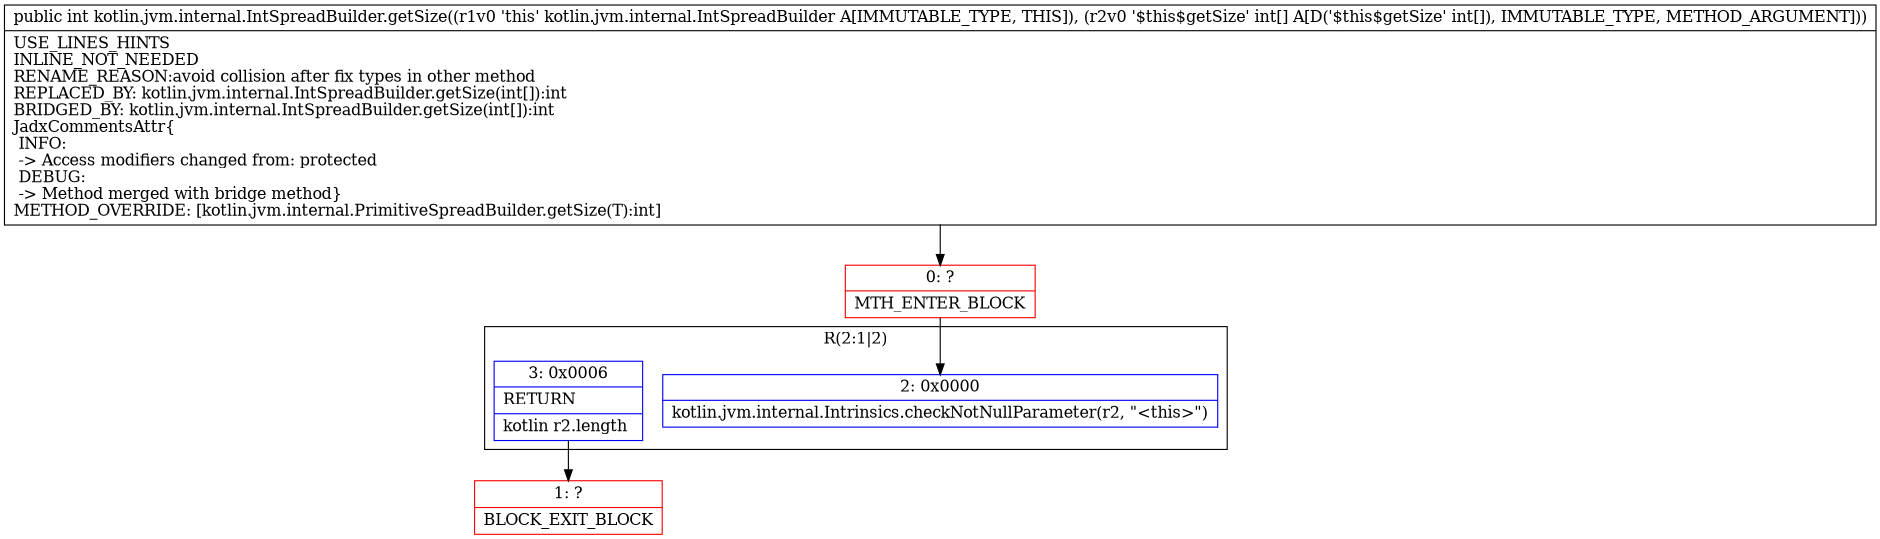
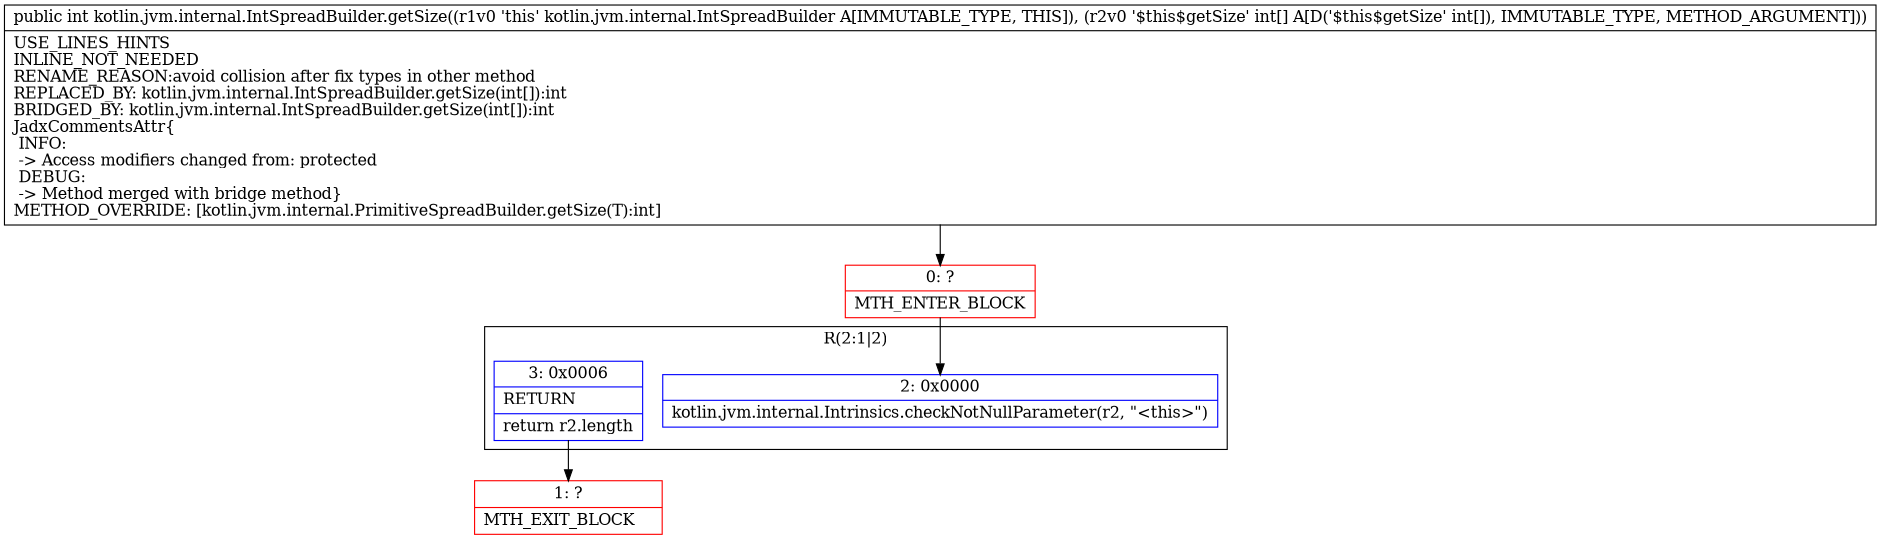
(566, 427) -> (568, 427)
(568, 520) -> (559, 520)
